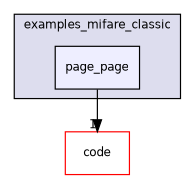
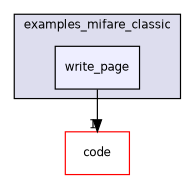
(97, 68) -> (97, 68)
